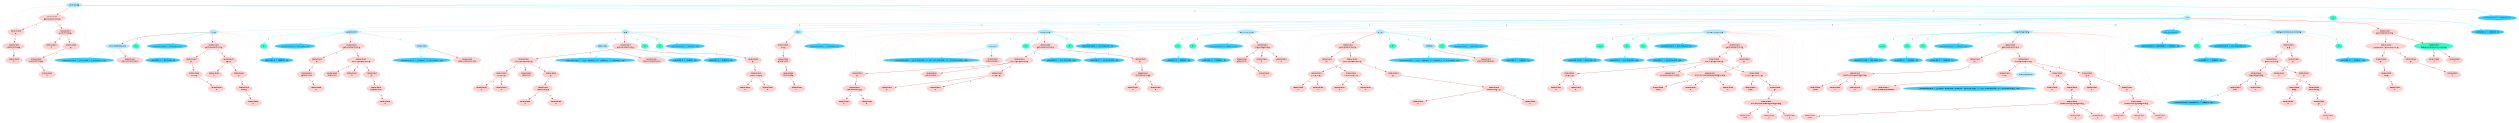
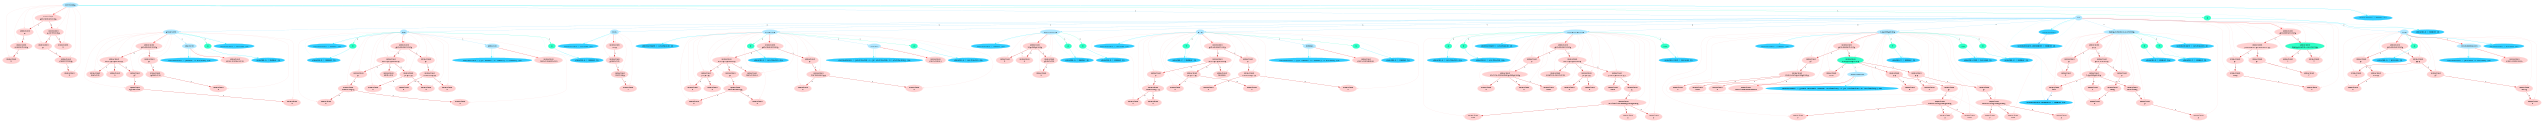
none -> (1398, 60)
(2023, 60) -> (1850, 60)
none -> (1222, 74)
